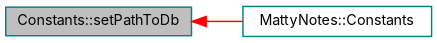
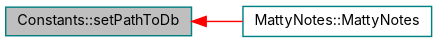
(337, 21) -> (337, 21)
